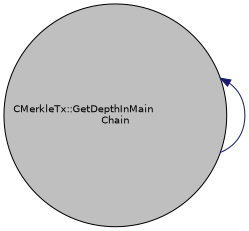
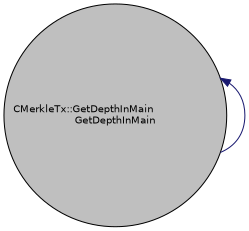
(115, 115) -> (115, 115)
